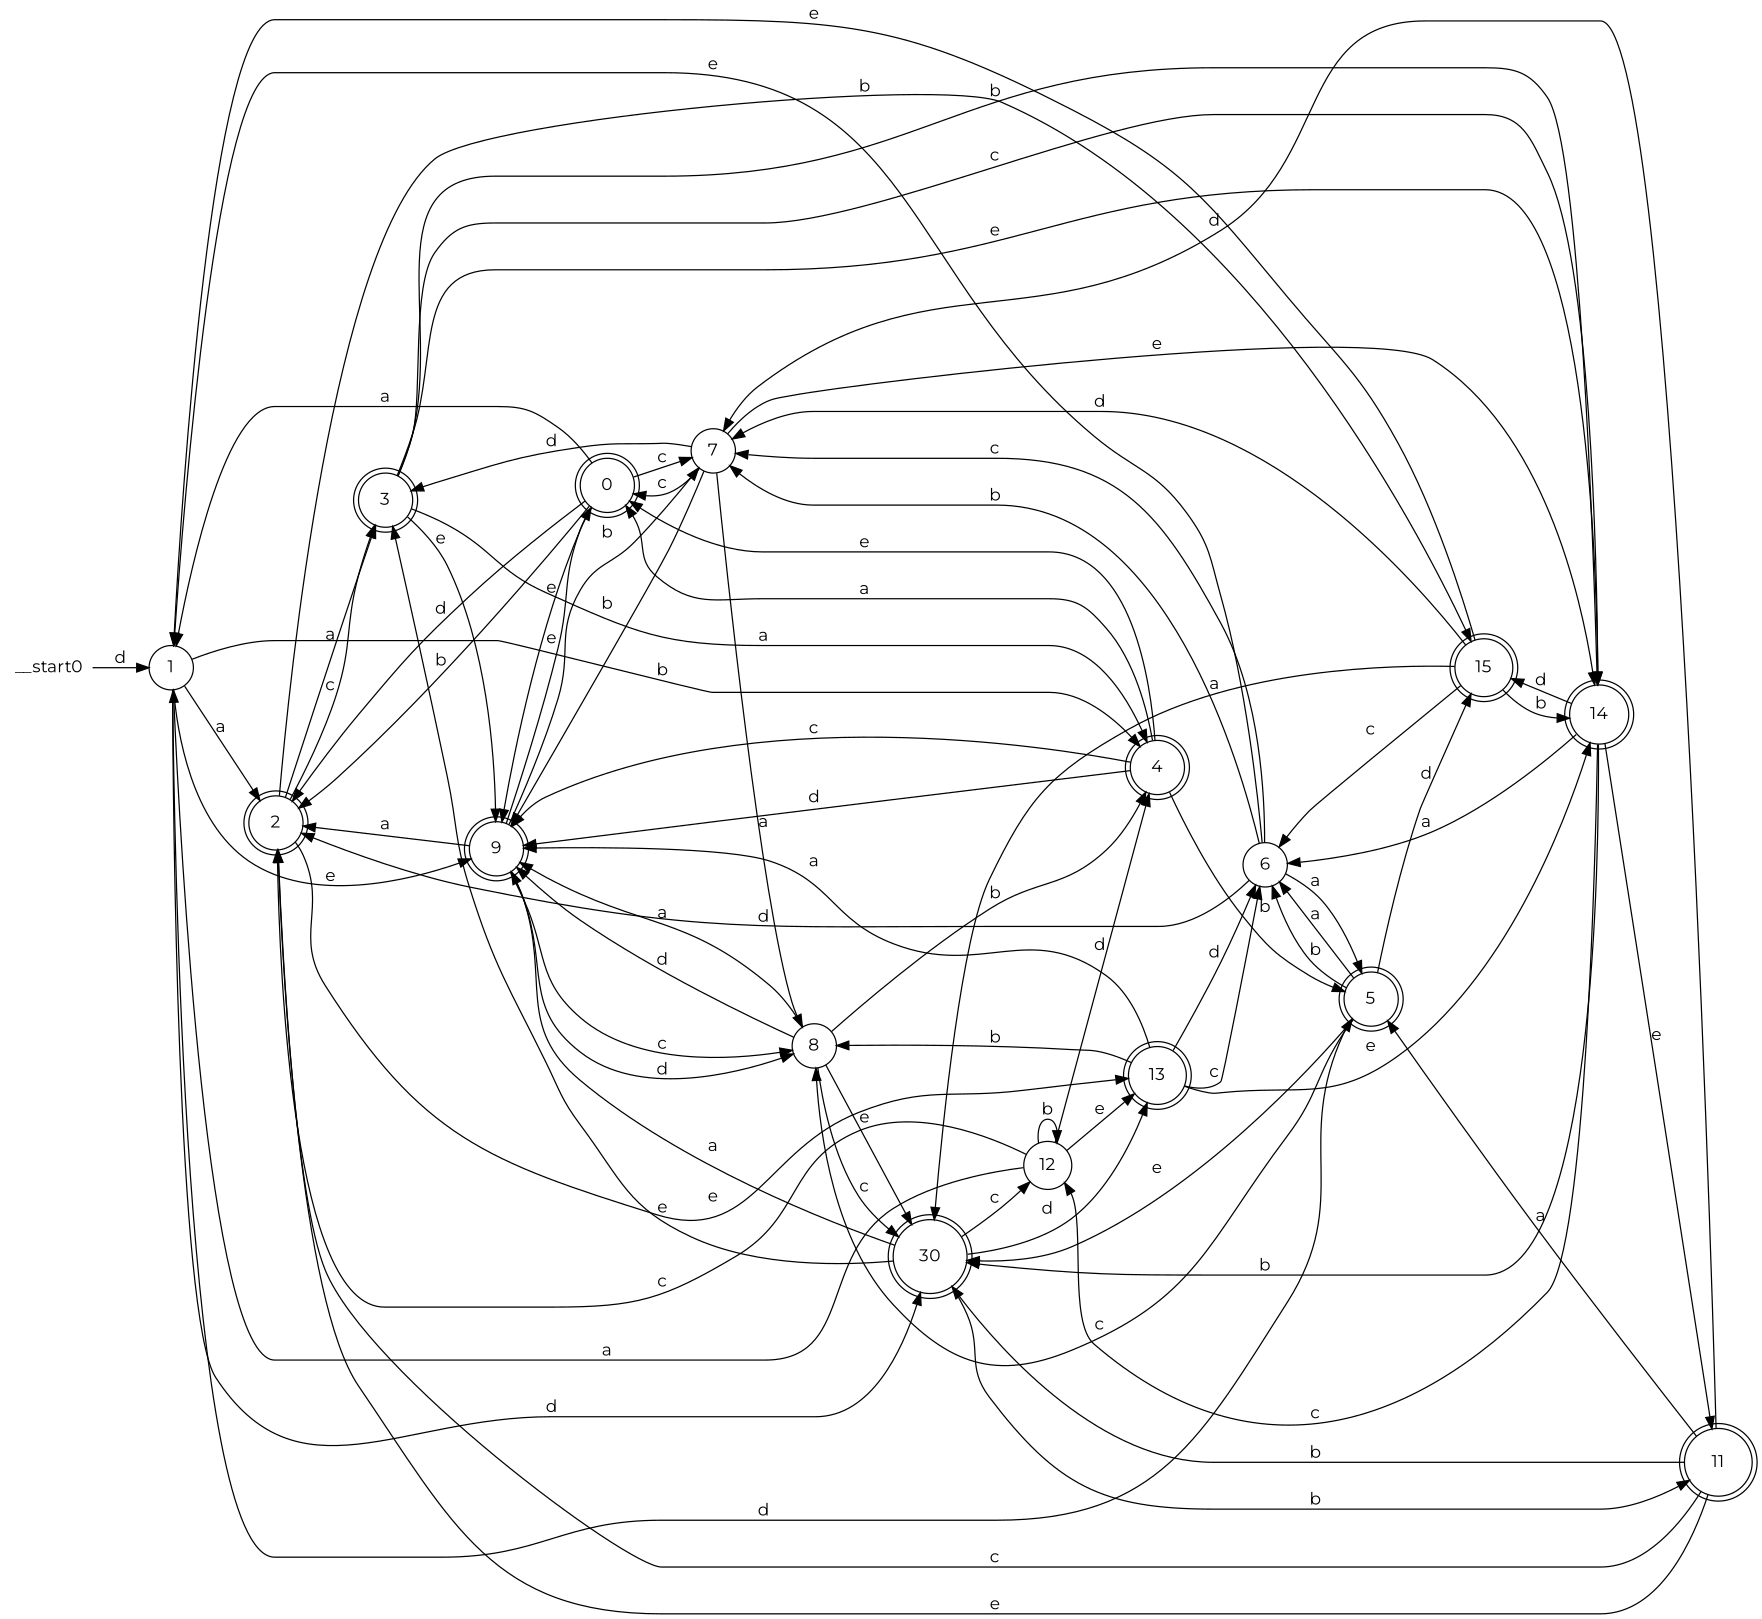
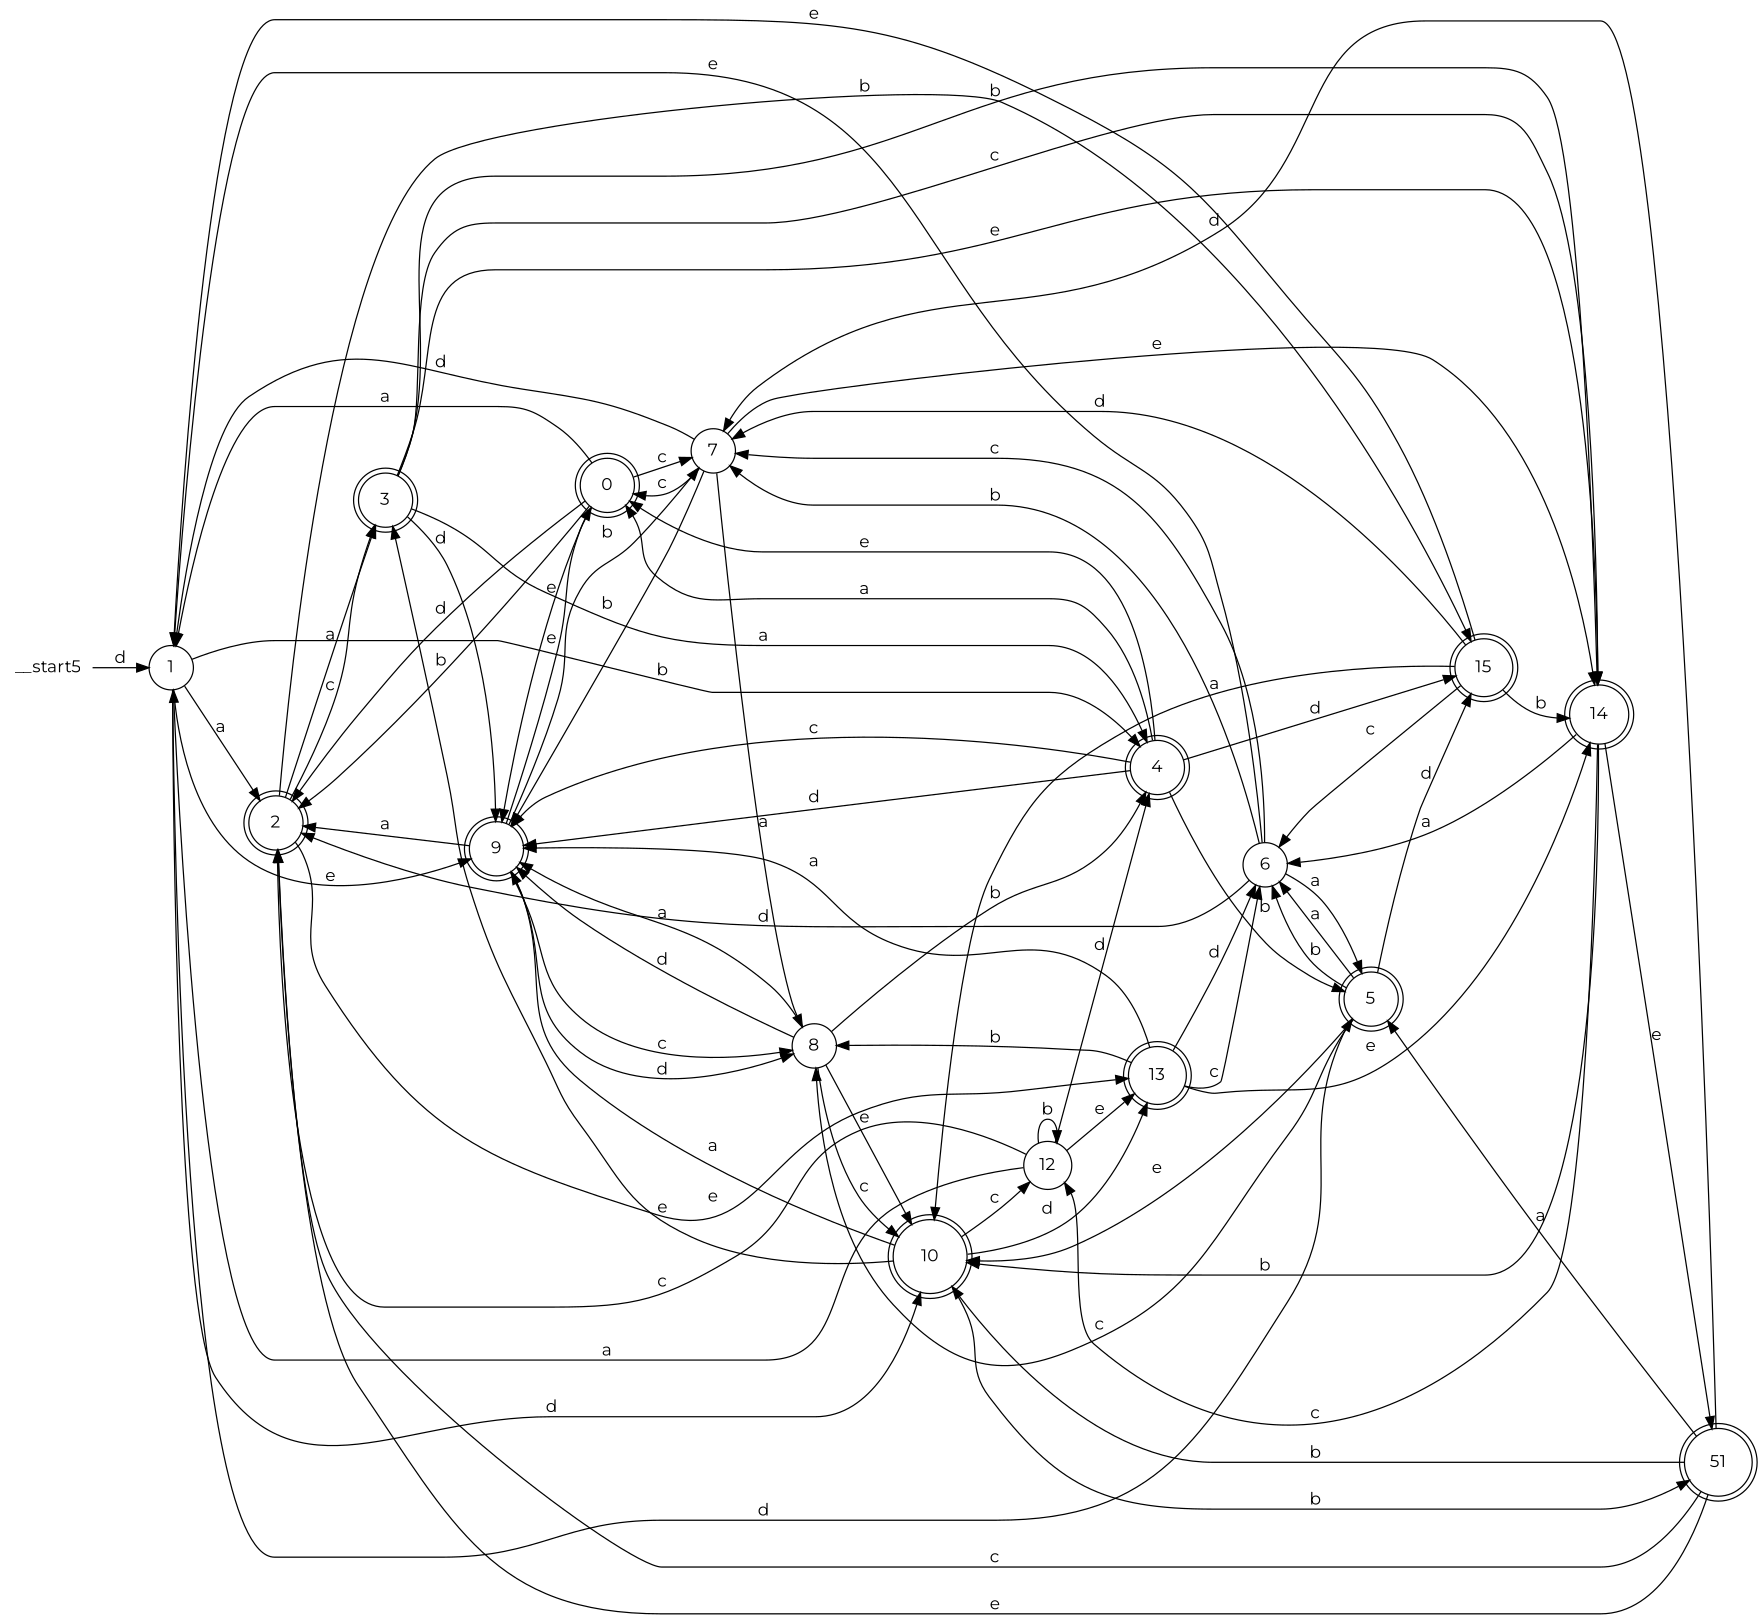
(555, 451) -> (365, 360)
(441, 539) -> (441, 539)
(49, 668) -> (49, 668)
(1547, 693) -> (1314, 720)
(930, 1257) -> (930, 1257)
(1718, 1462) -> (1718, 1462)
